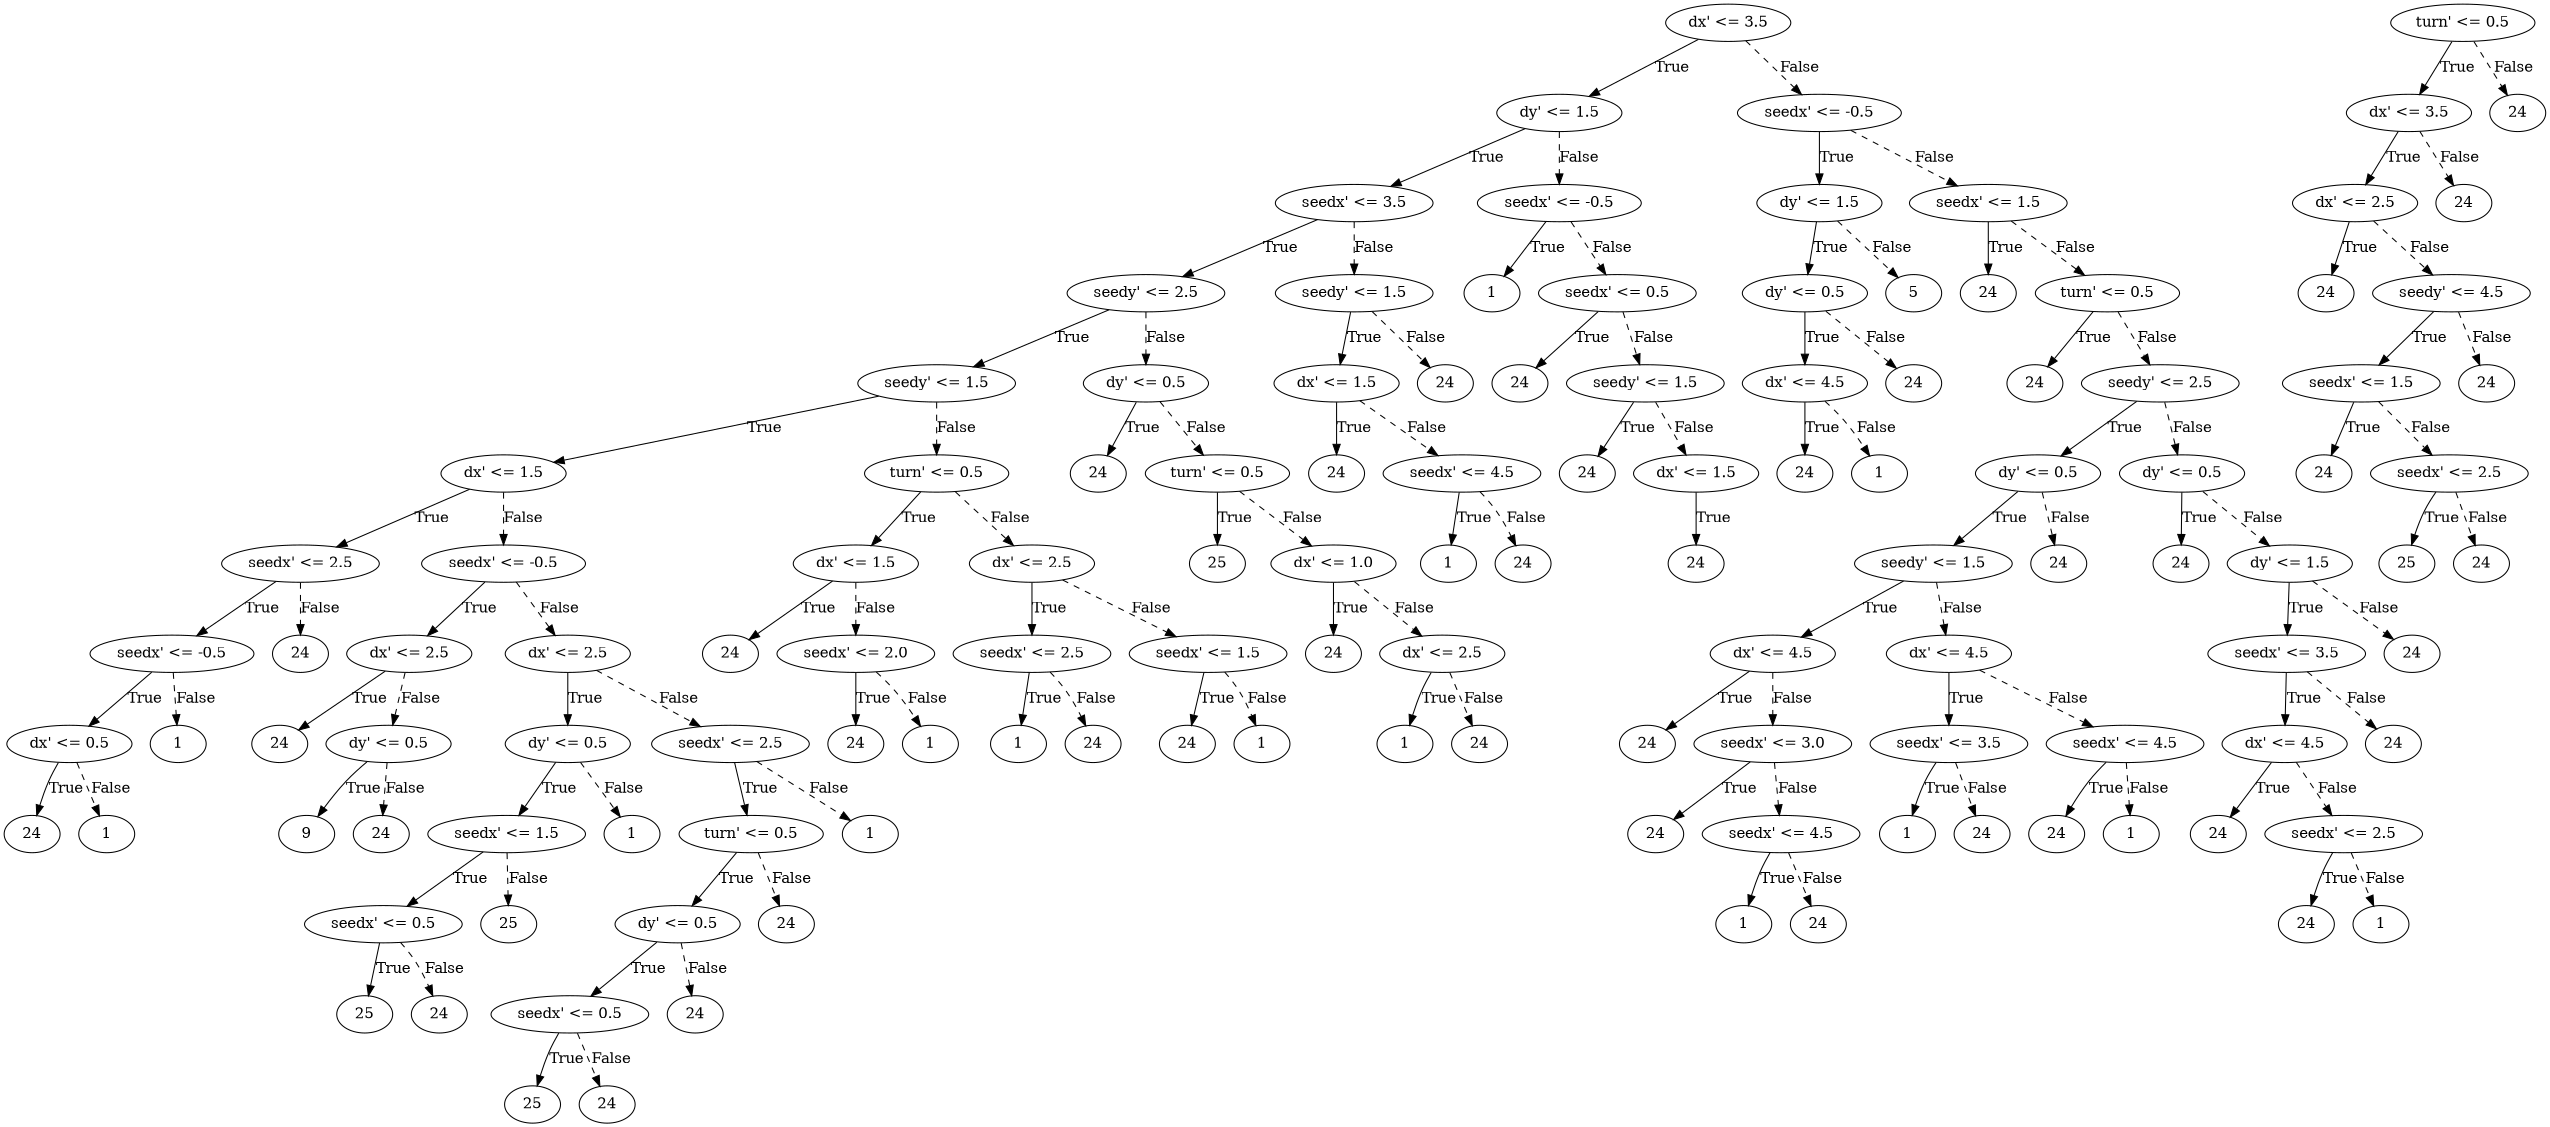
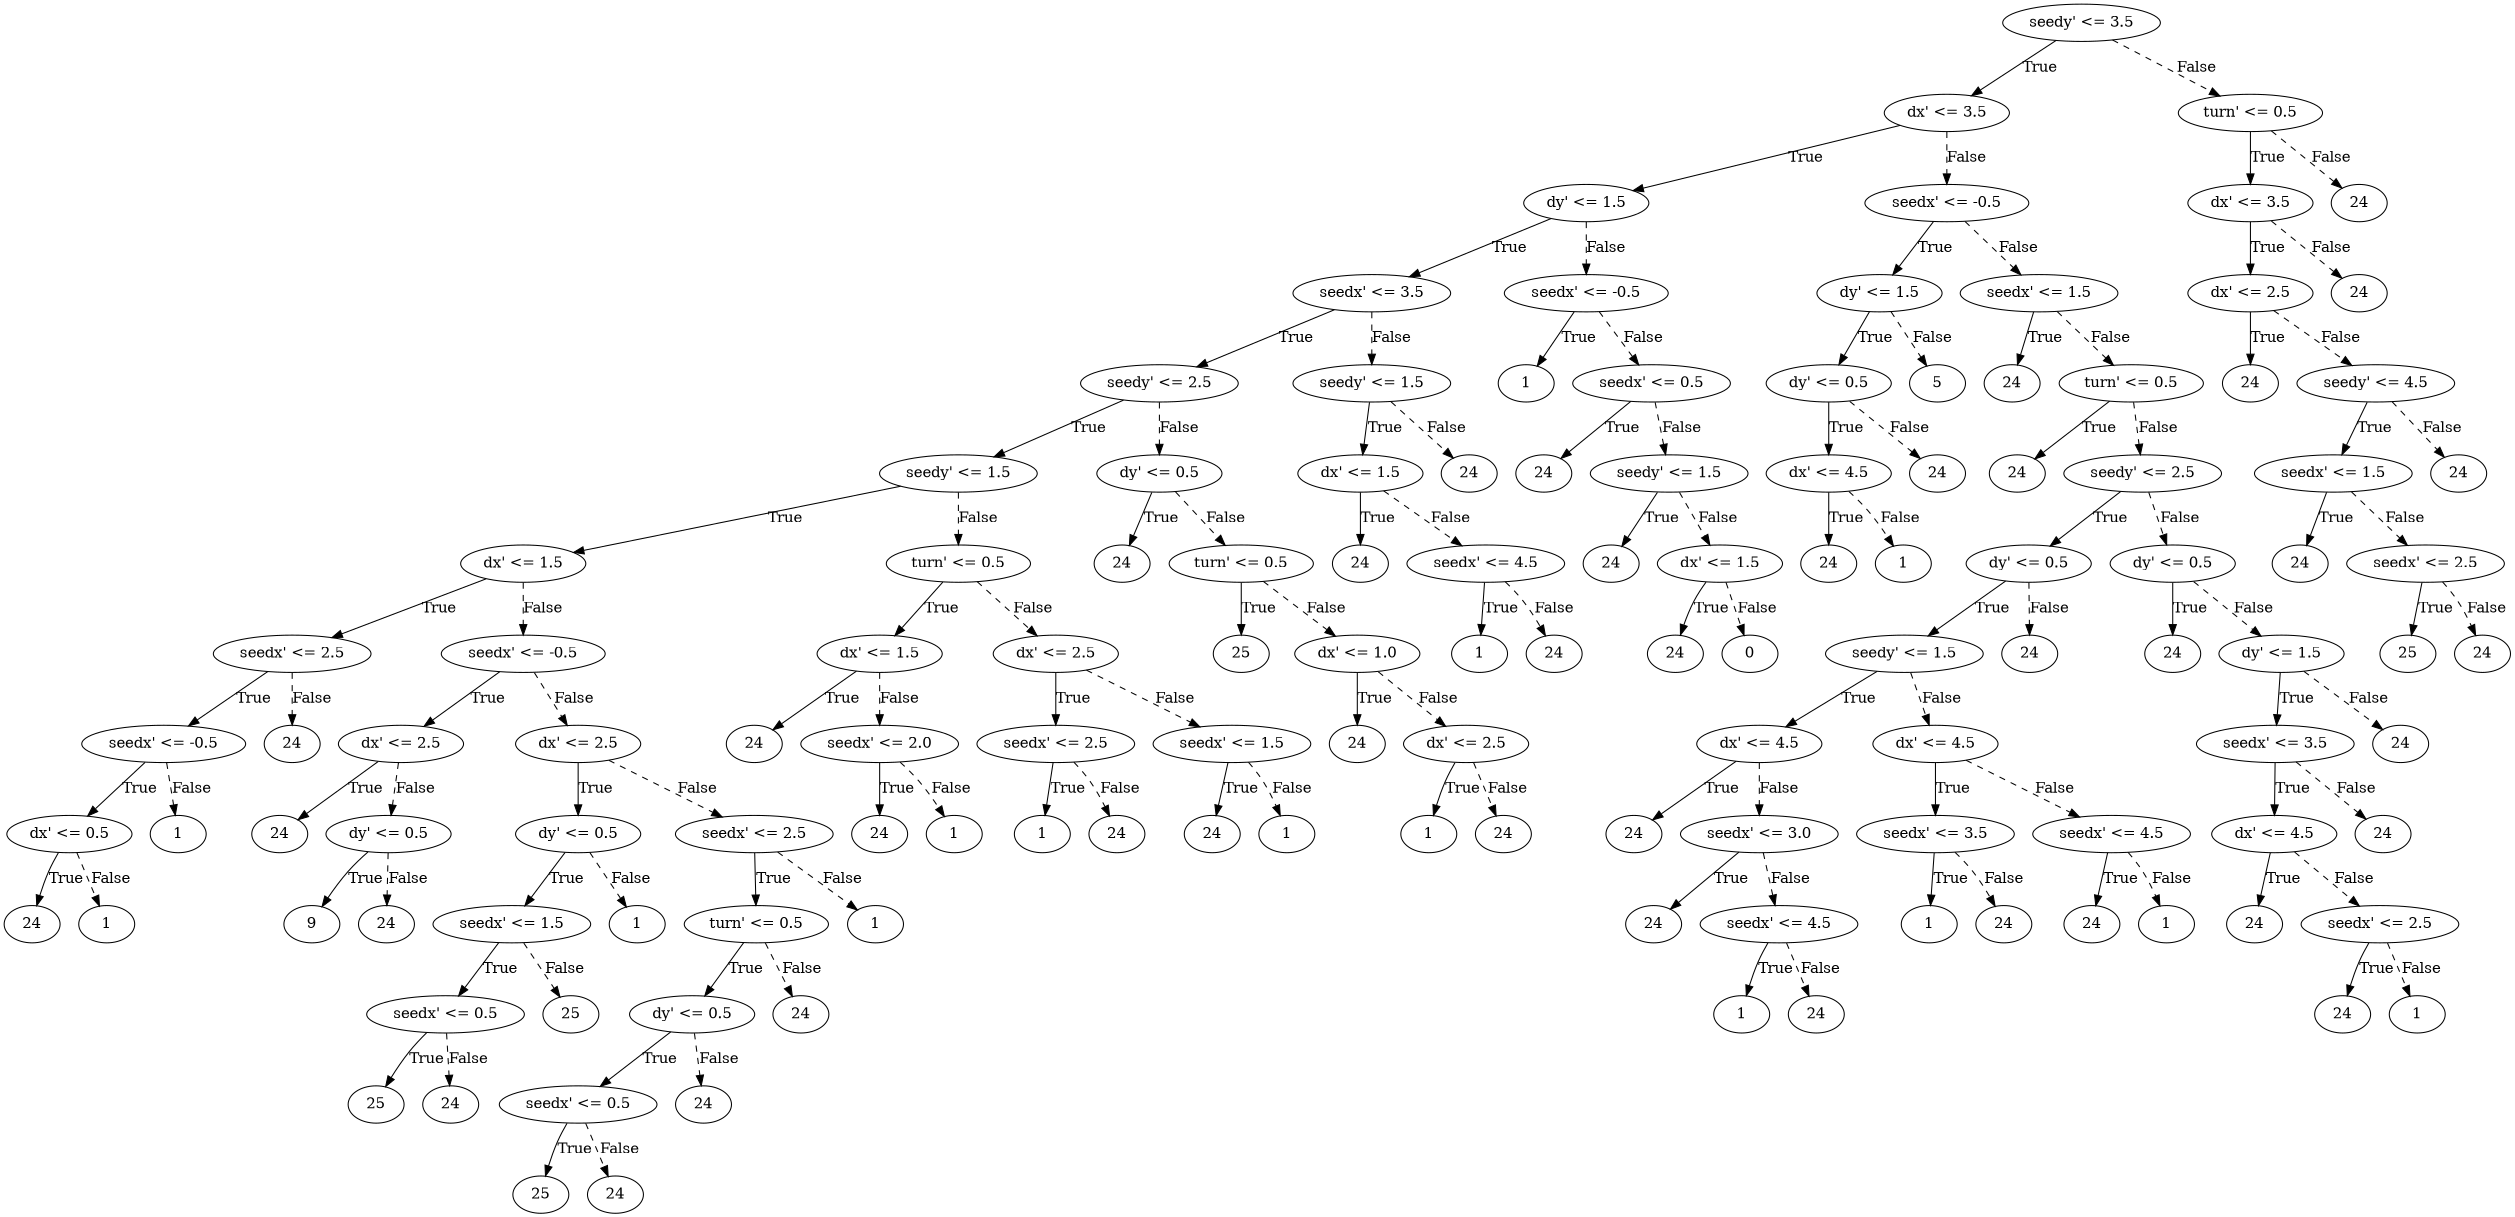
none -> (2082, 23)
none -> (1750, 654)
